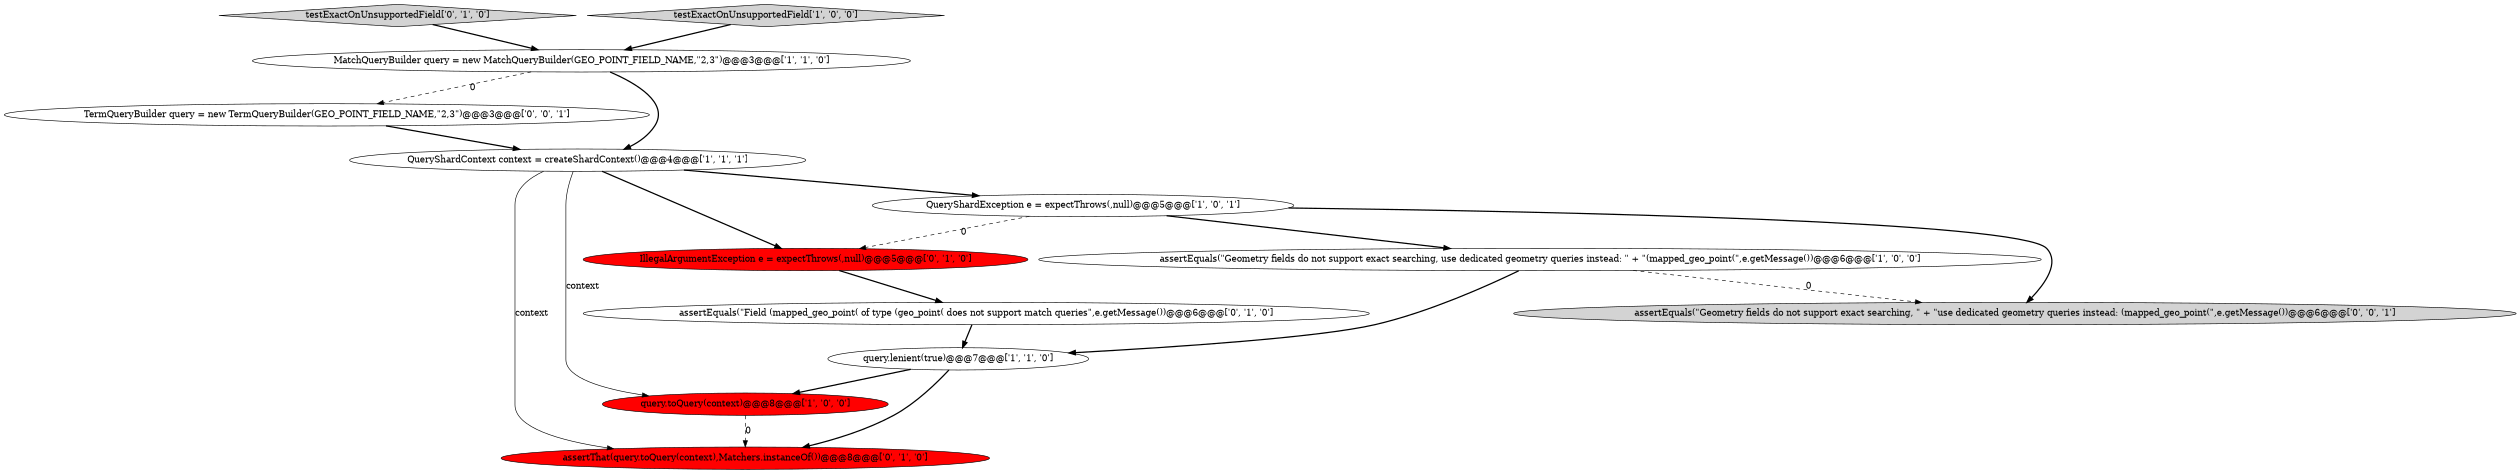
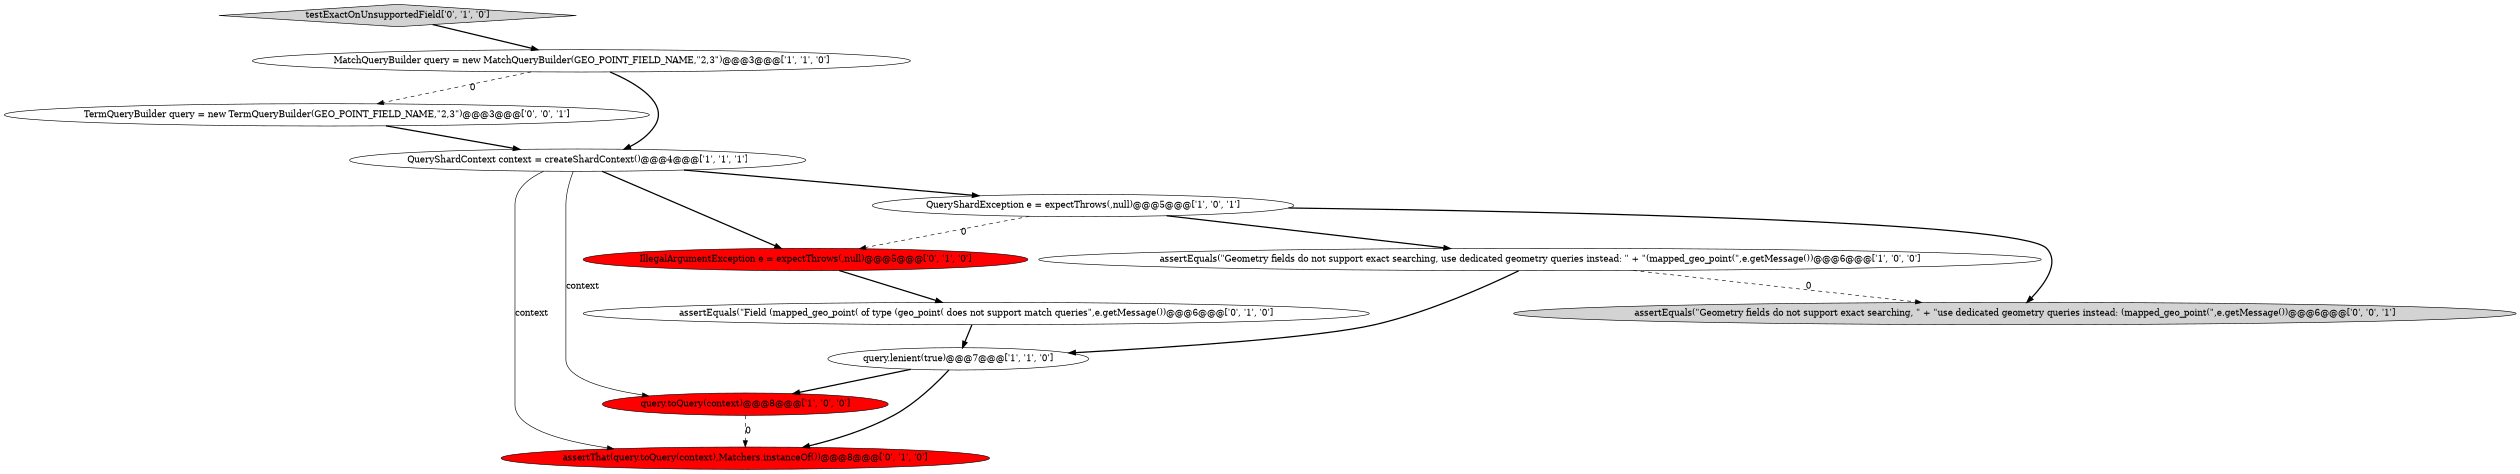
(766, 16) -> none
